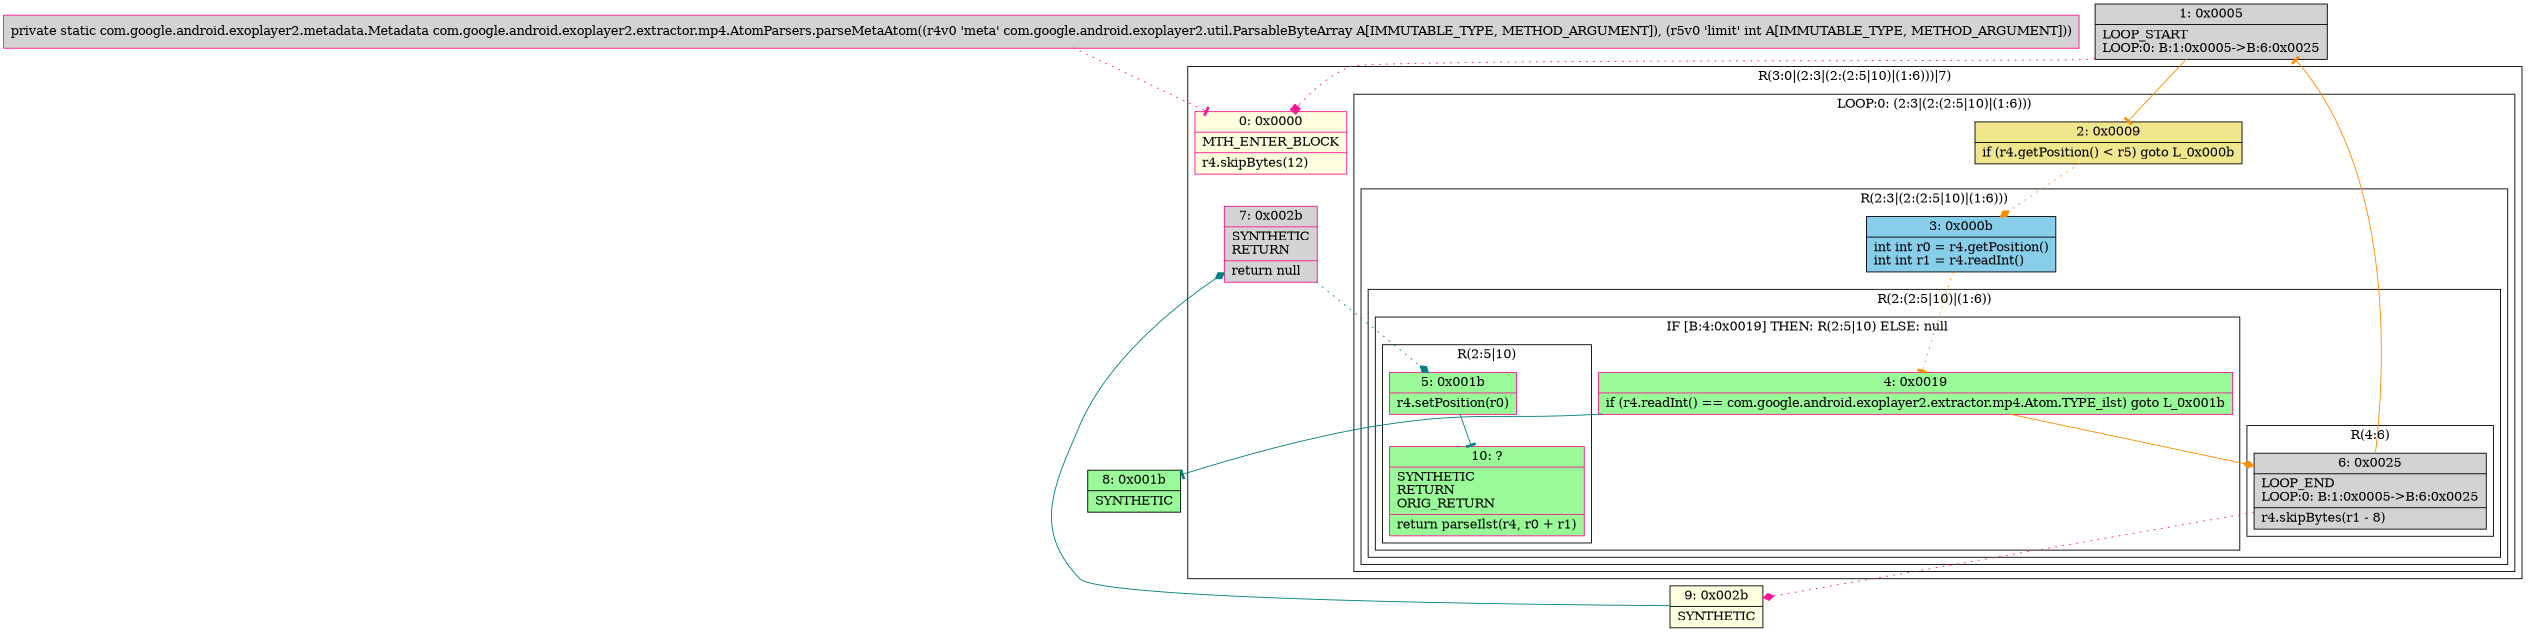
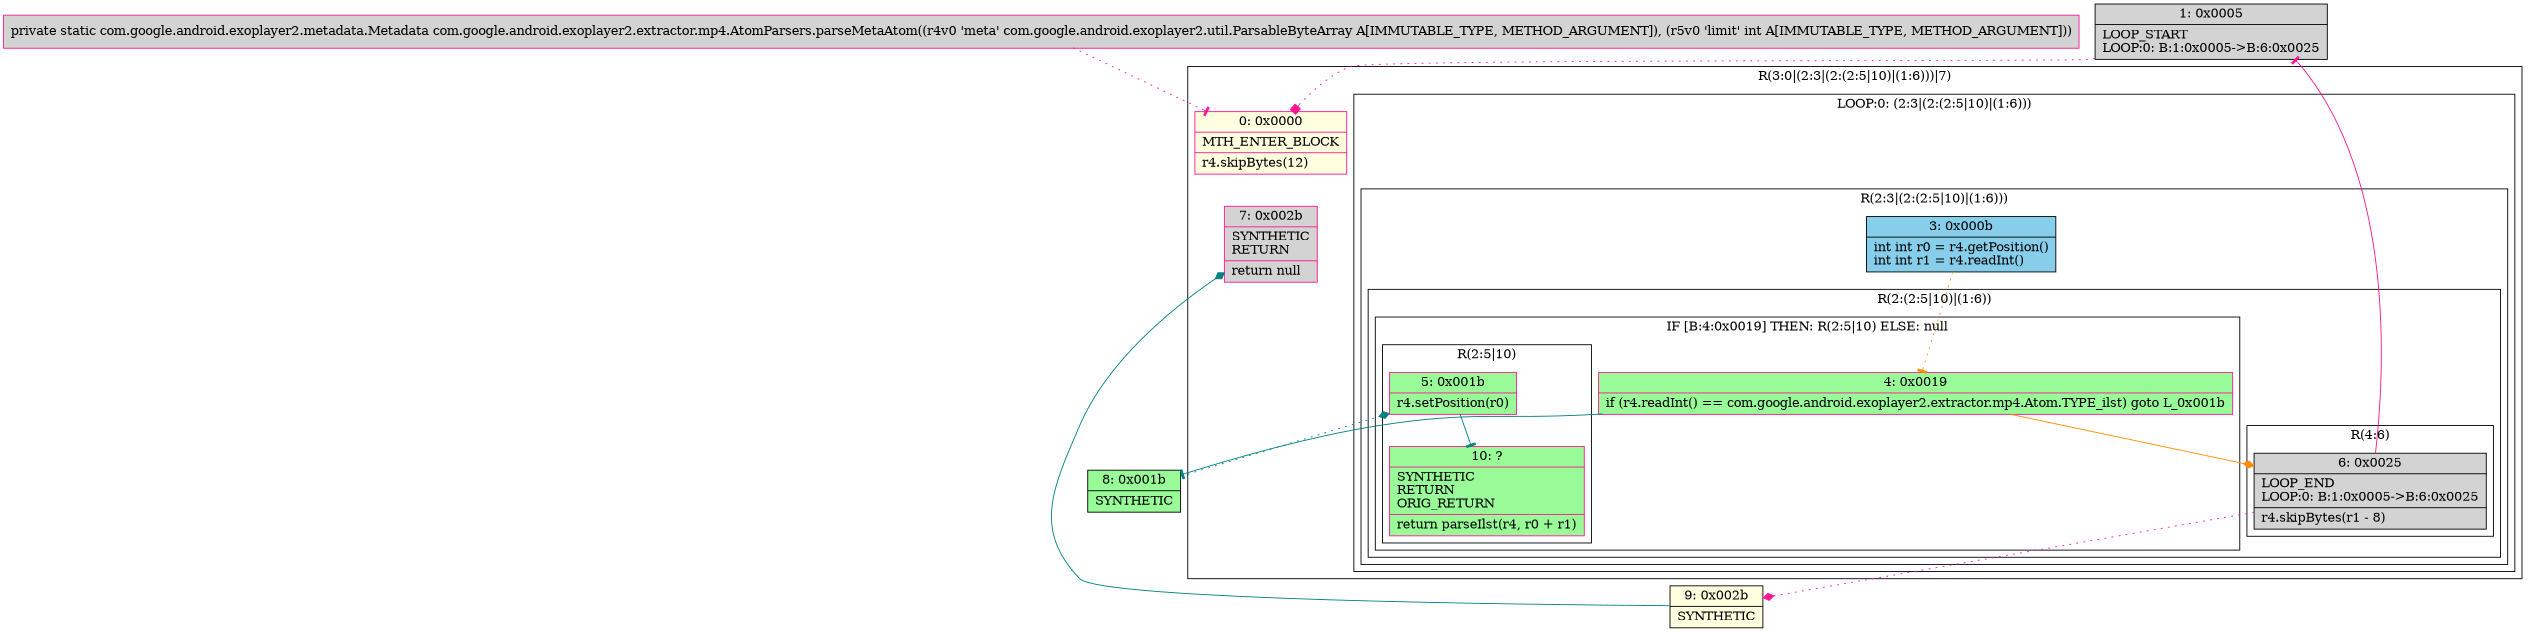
(2109, 143) -> none
(2373, 249) -> (2373, 249)
(1381, 334) -> (1280, 446)
